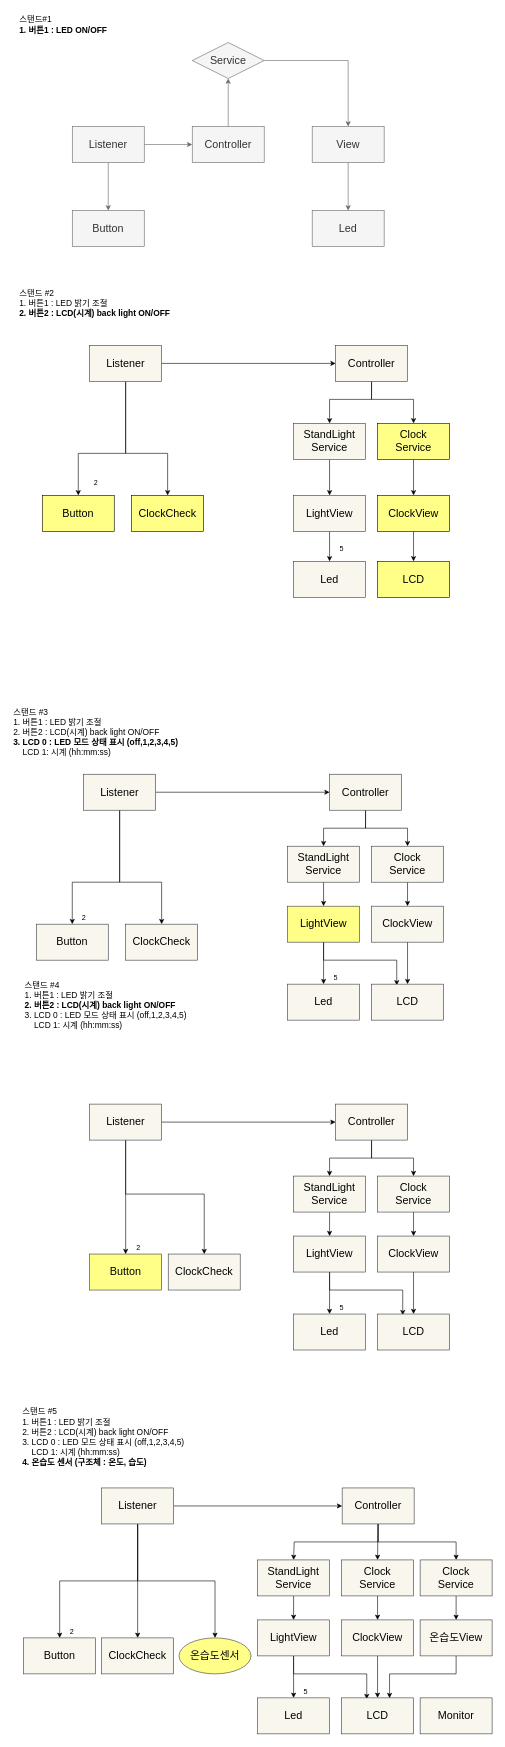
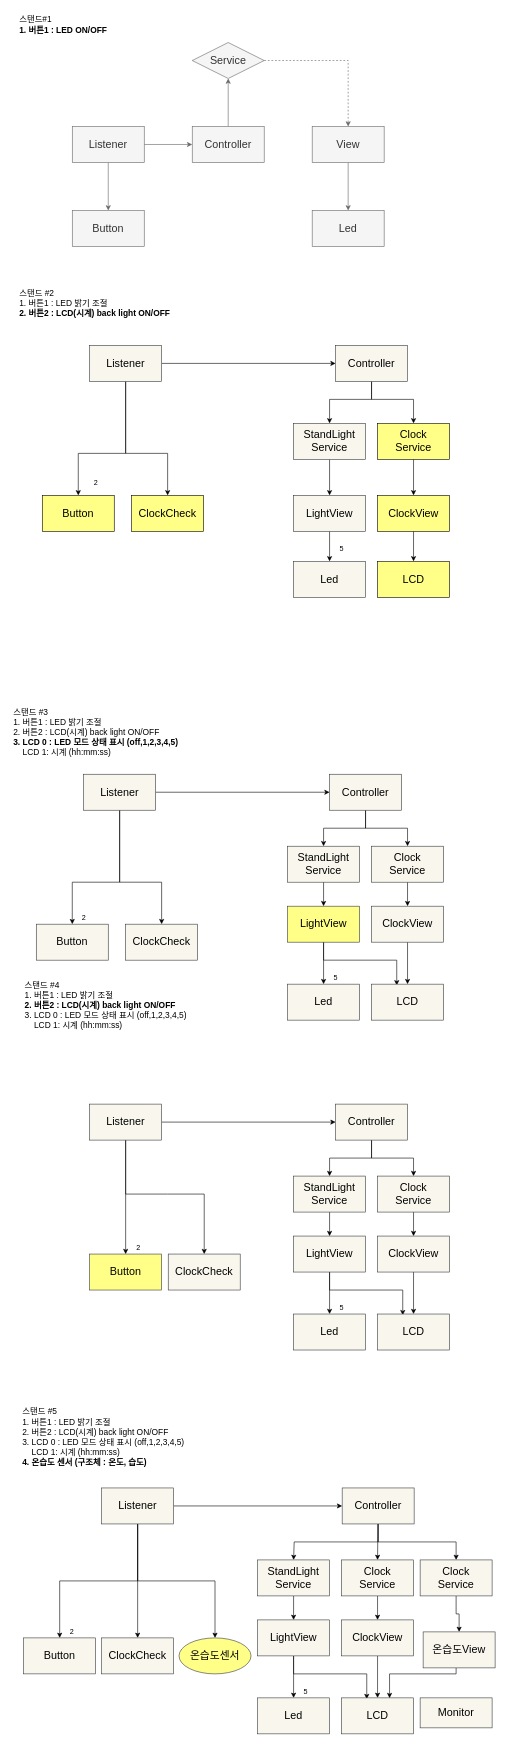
(336, 60) -> (336, 60)
(456, 1638) -> (459, 1650)
(456, 1716) -> (456, 1713)
